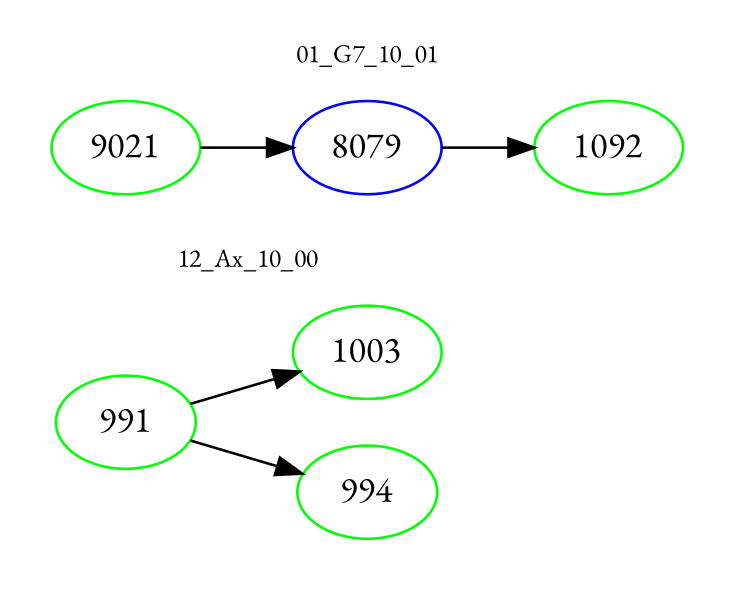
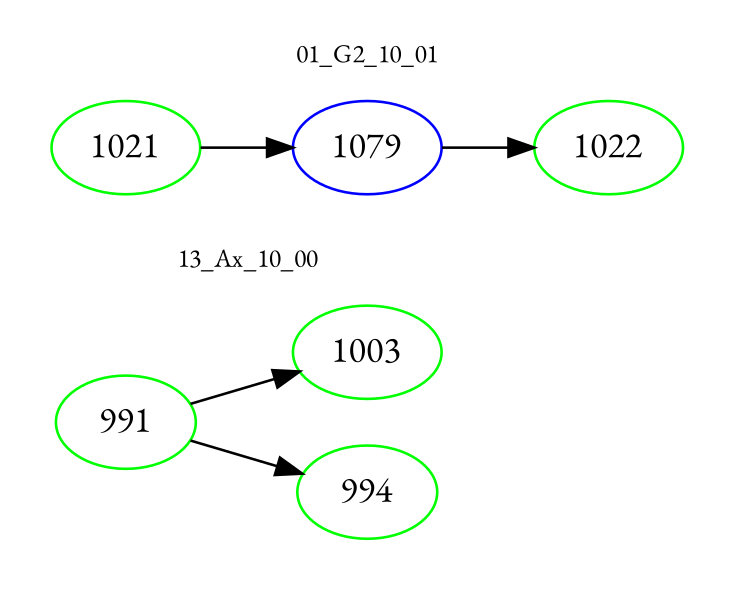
(367, 56) -> (367, 56)
(126, 148) -> (126, 148)
(367, 148) -> (367, 148)
(609, 148) -> (609, 148)
(249, 260) -> (249, 260)
